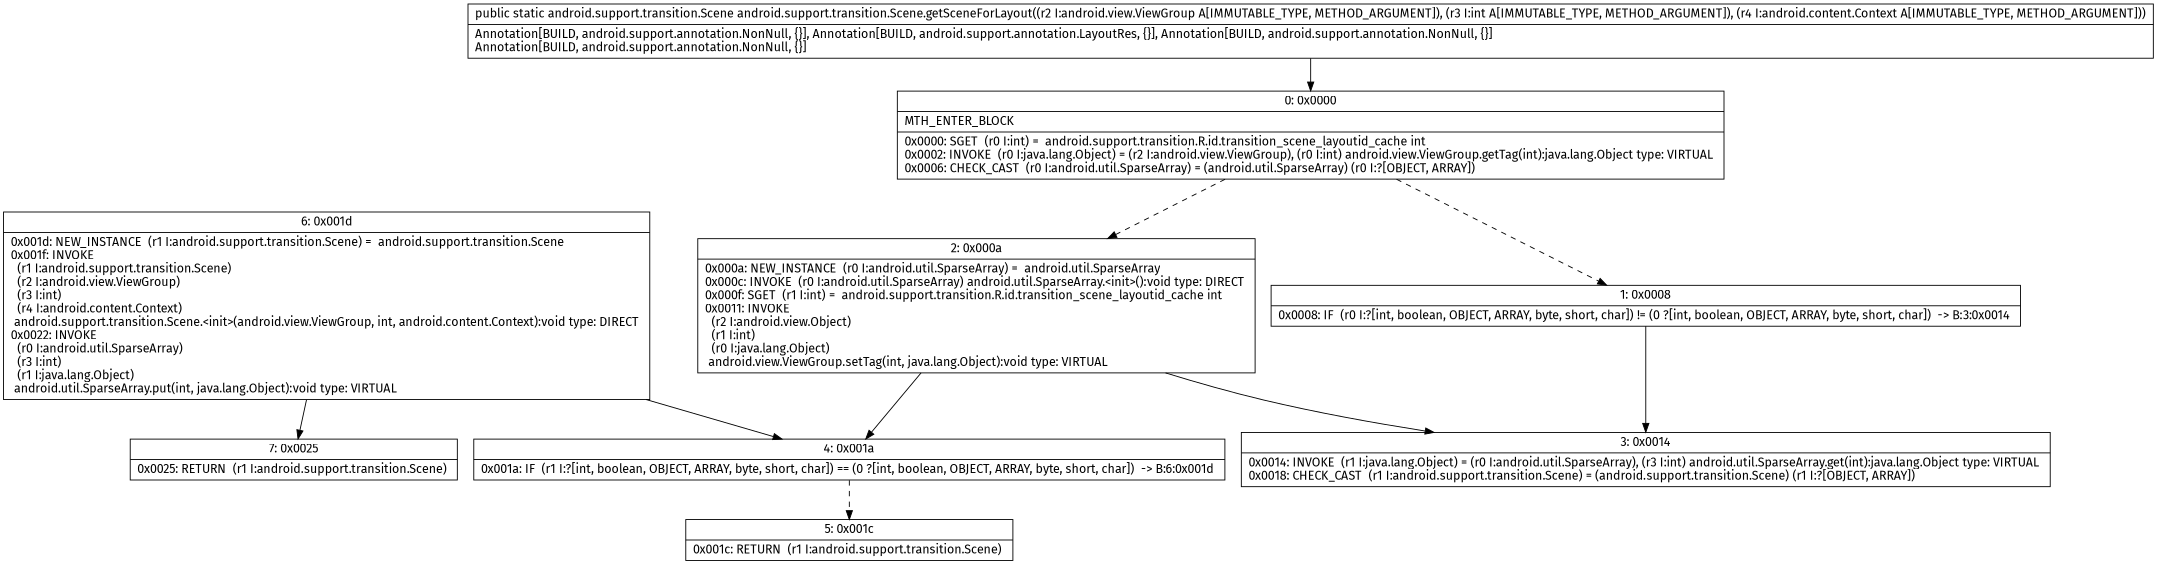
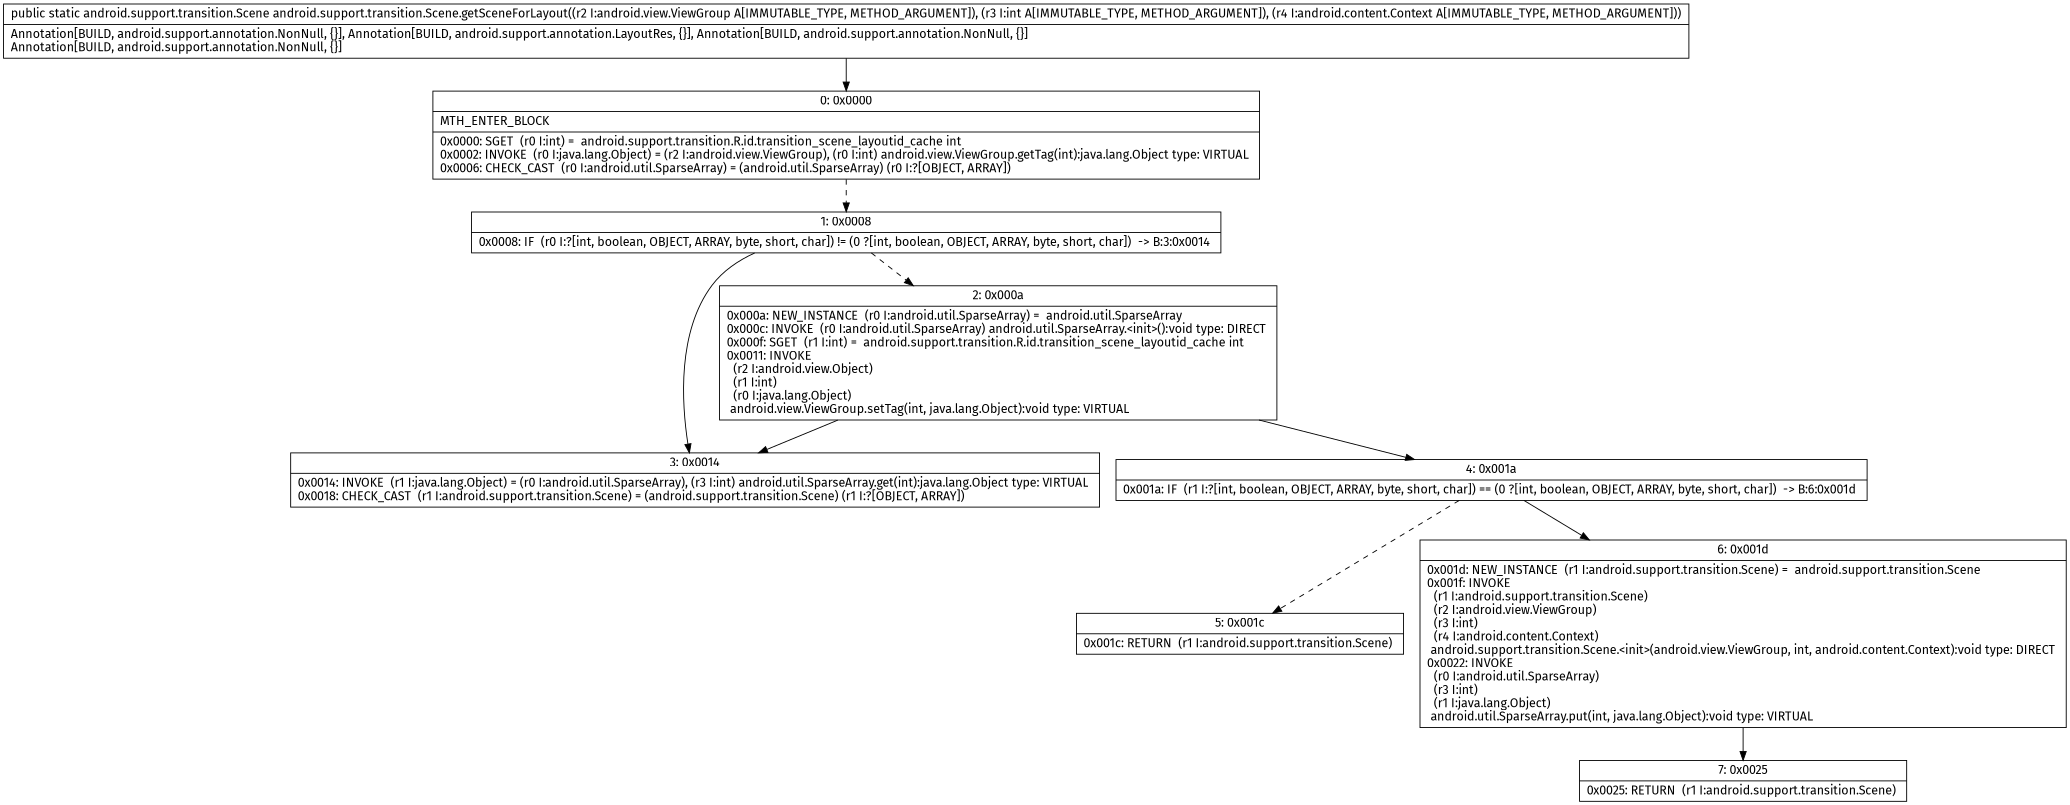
(1170, 207) -> (889, 267)
(710, 418) -> (1553, 518)
